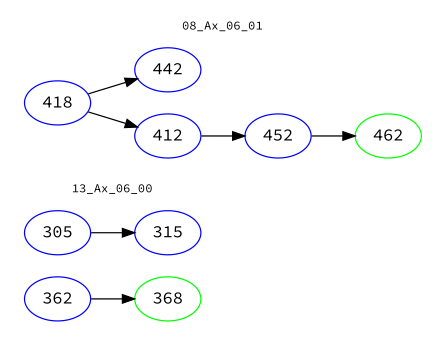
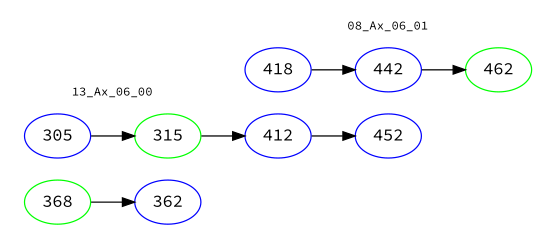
(107, 118) -> (219, 136)
(327, 136) -> (437, 70)
(168, 233) -> (168, 136)
(107, 299) -> (107, 202)
